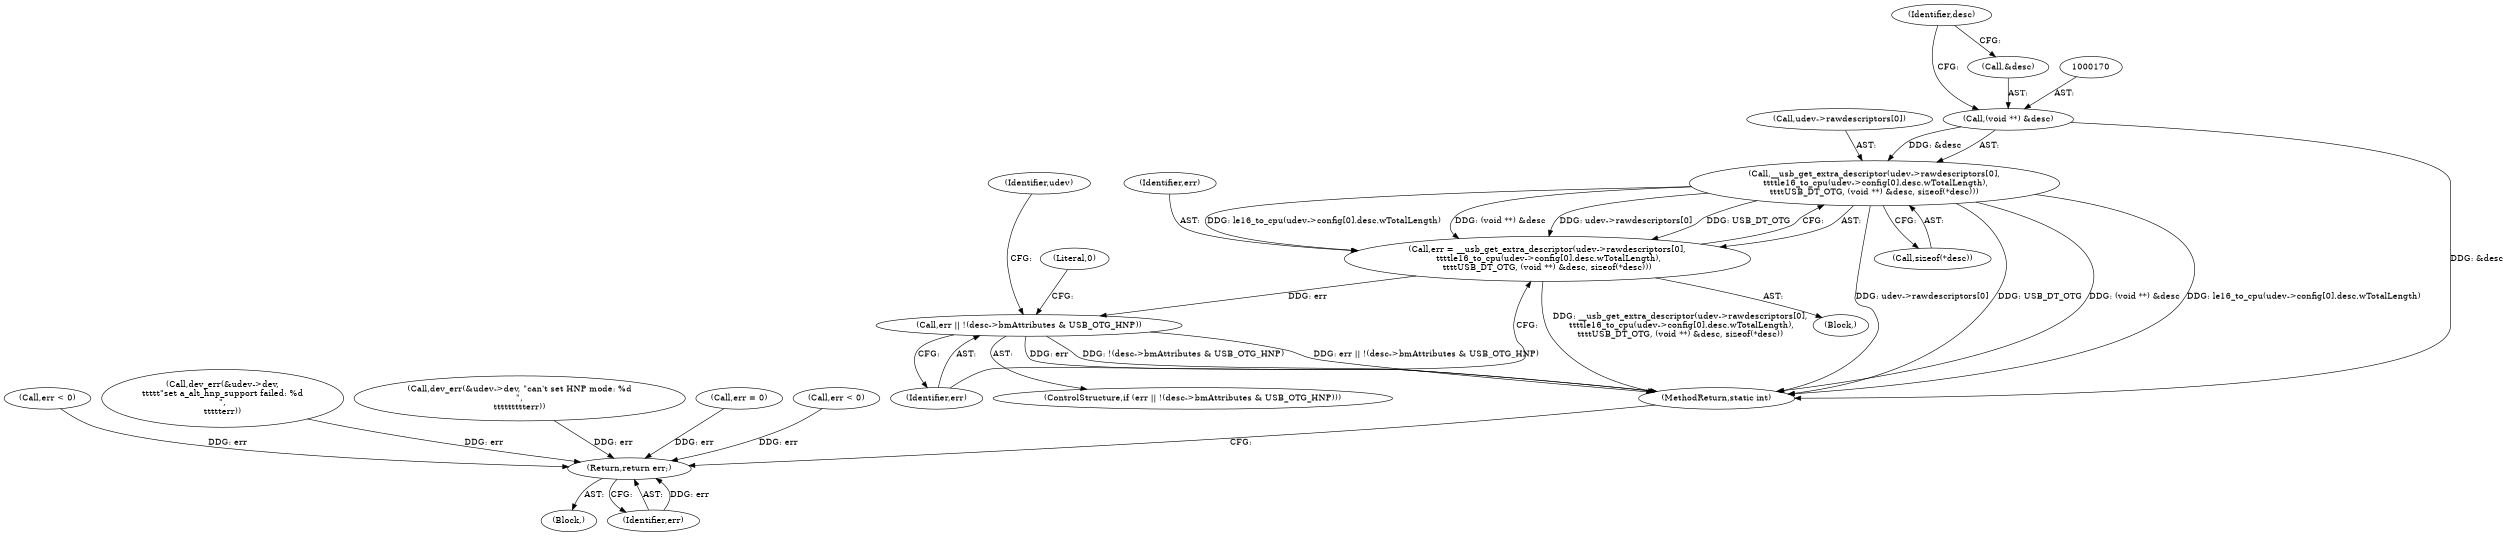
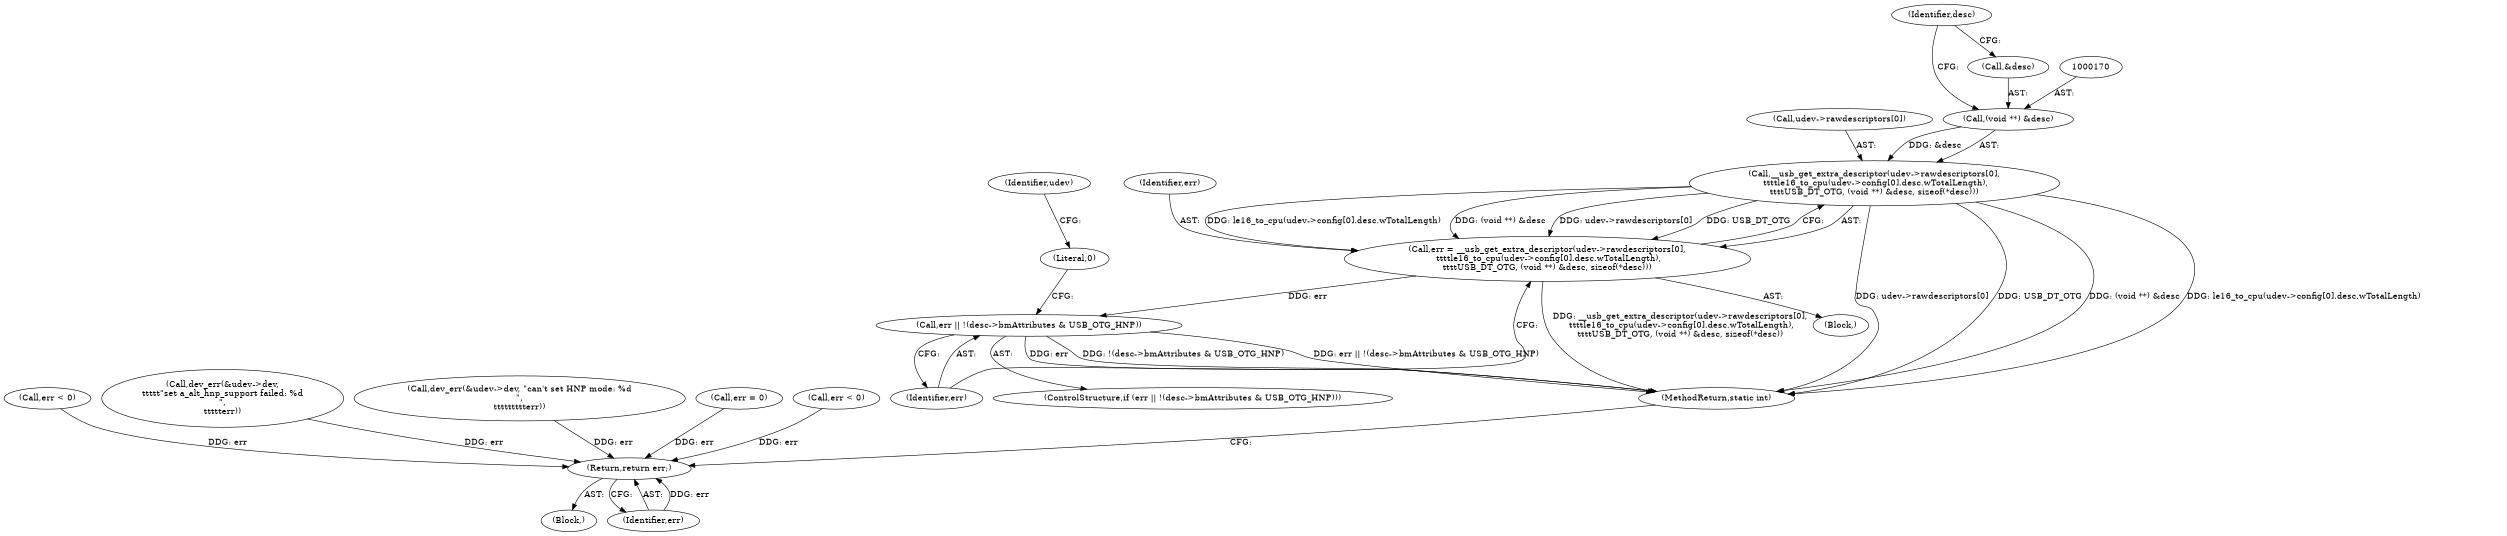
(1008, 250) -> (1056, 218)
(1933, 259) -> none
(2397, 358) -> none
